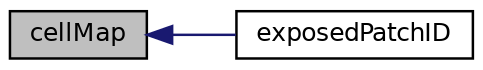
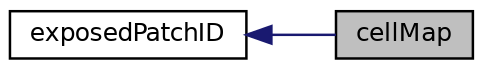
(204, 35) -> (304, 35)
